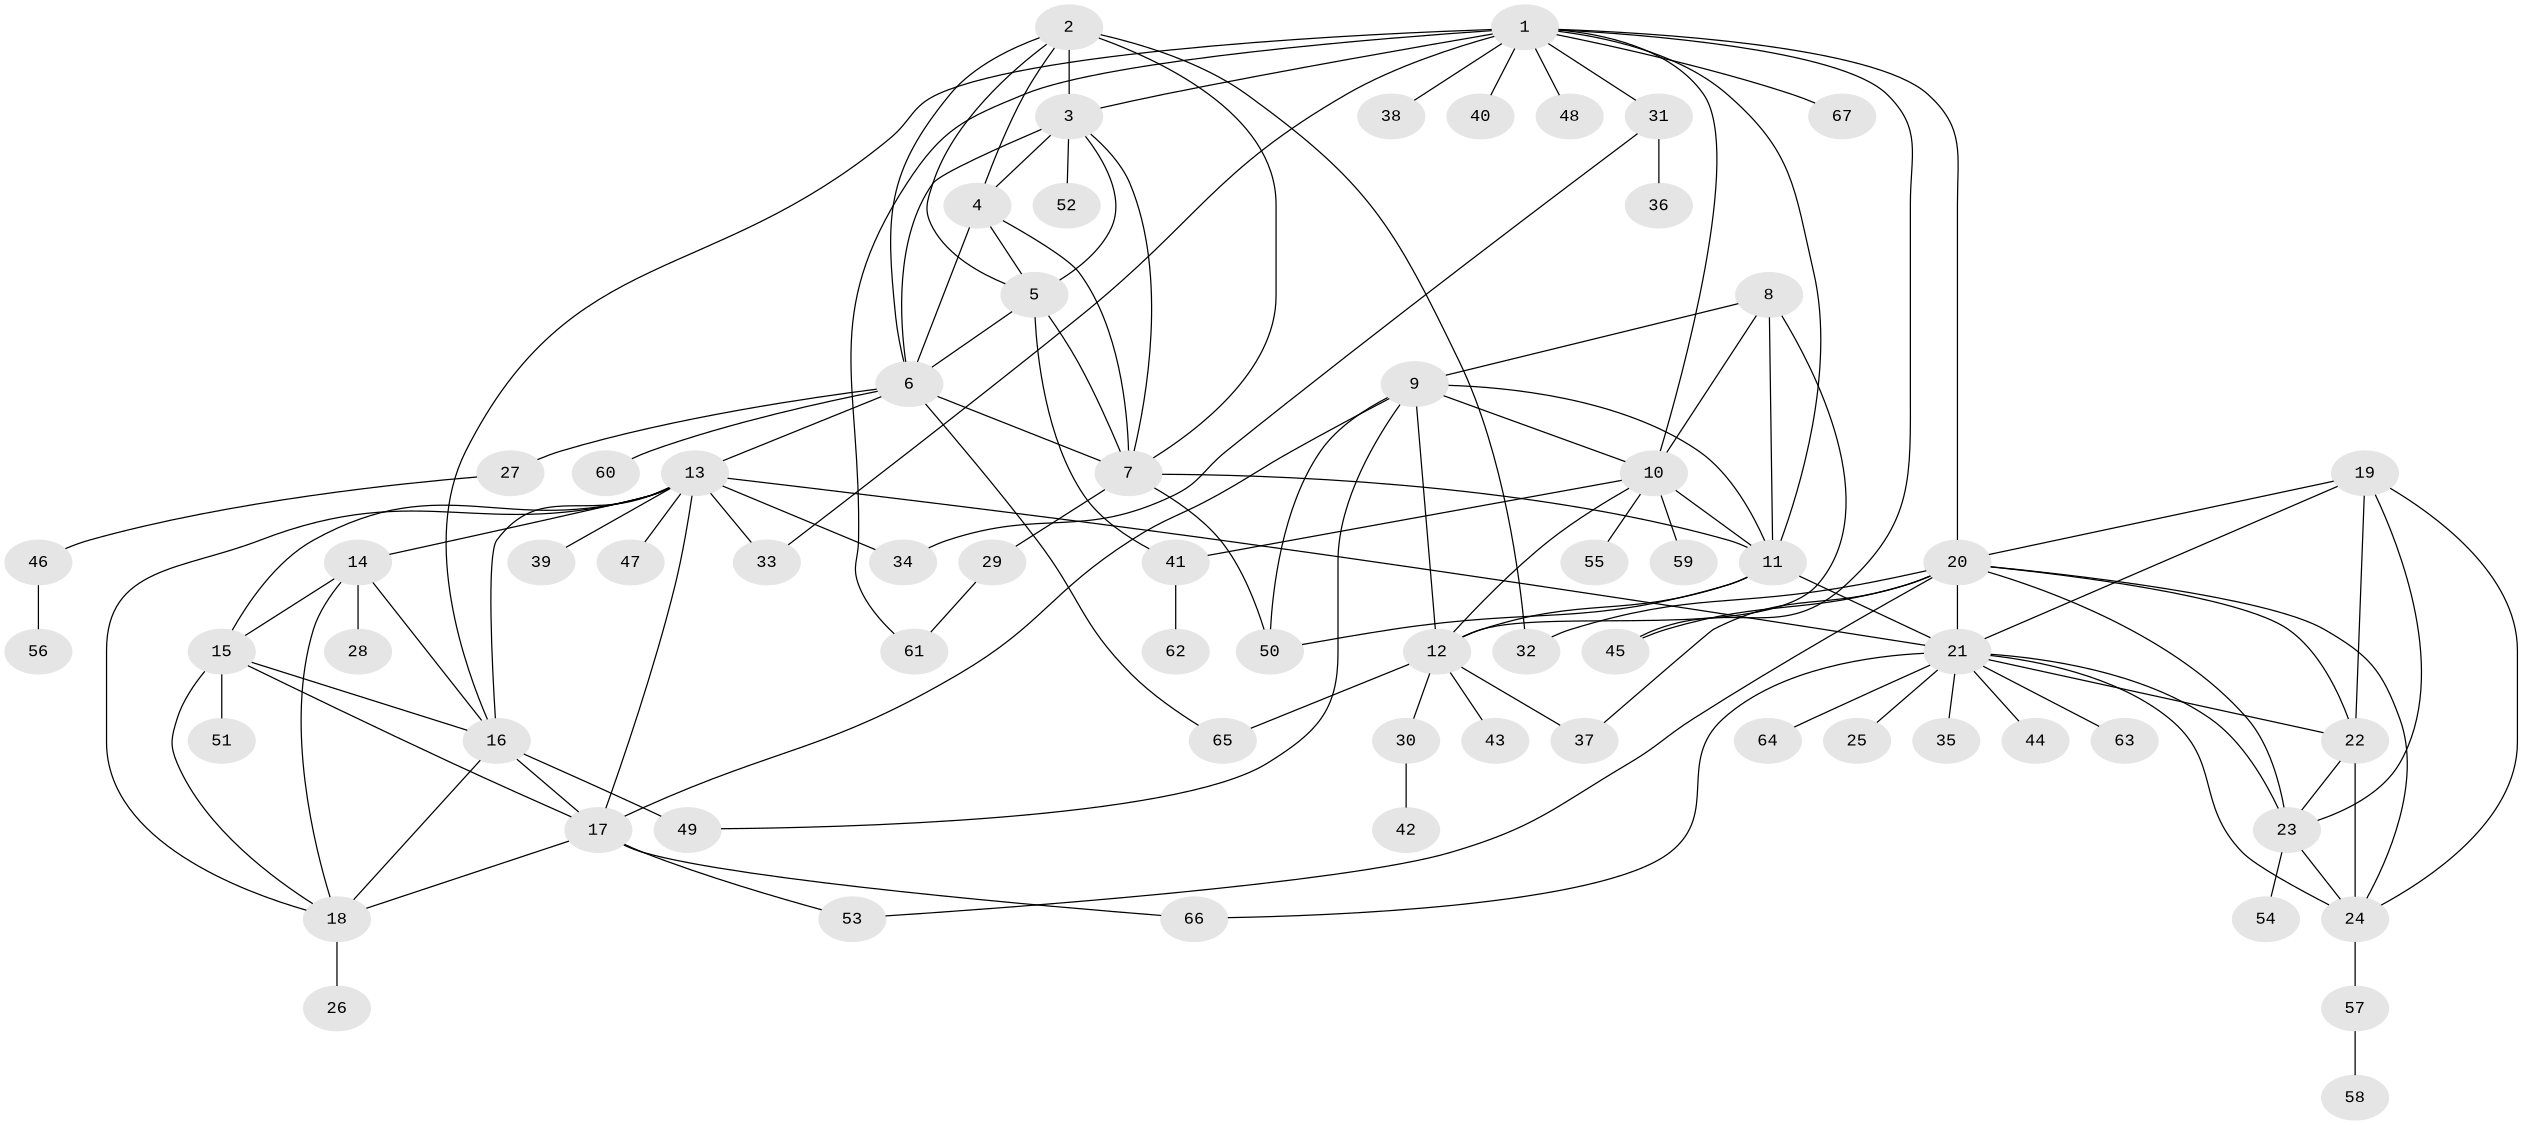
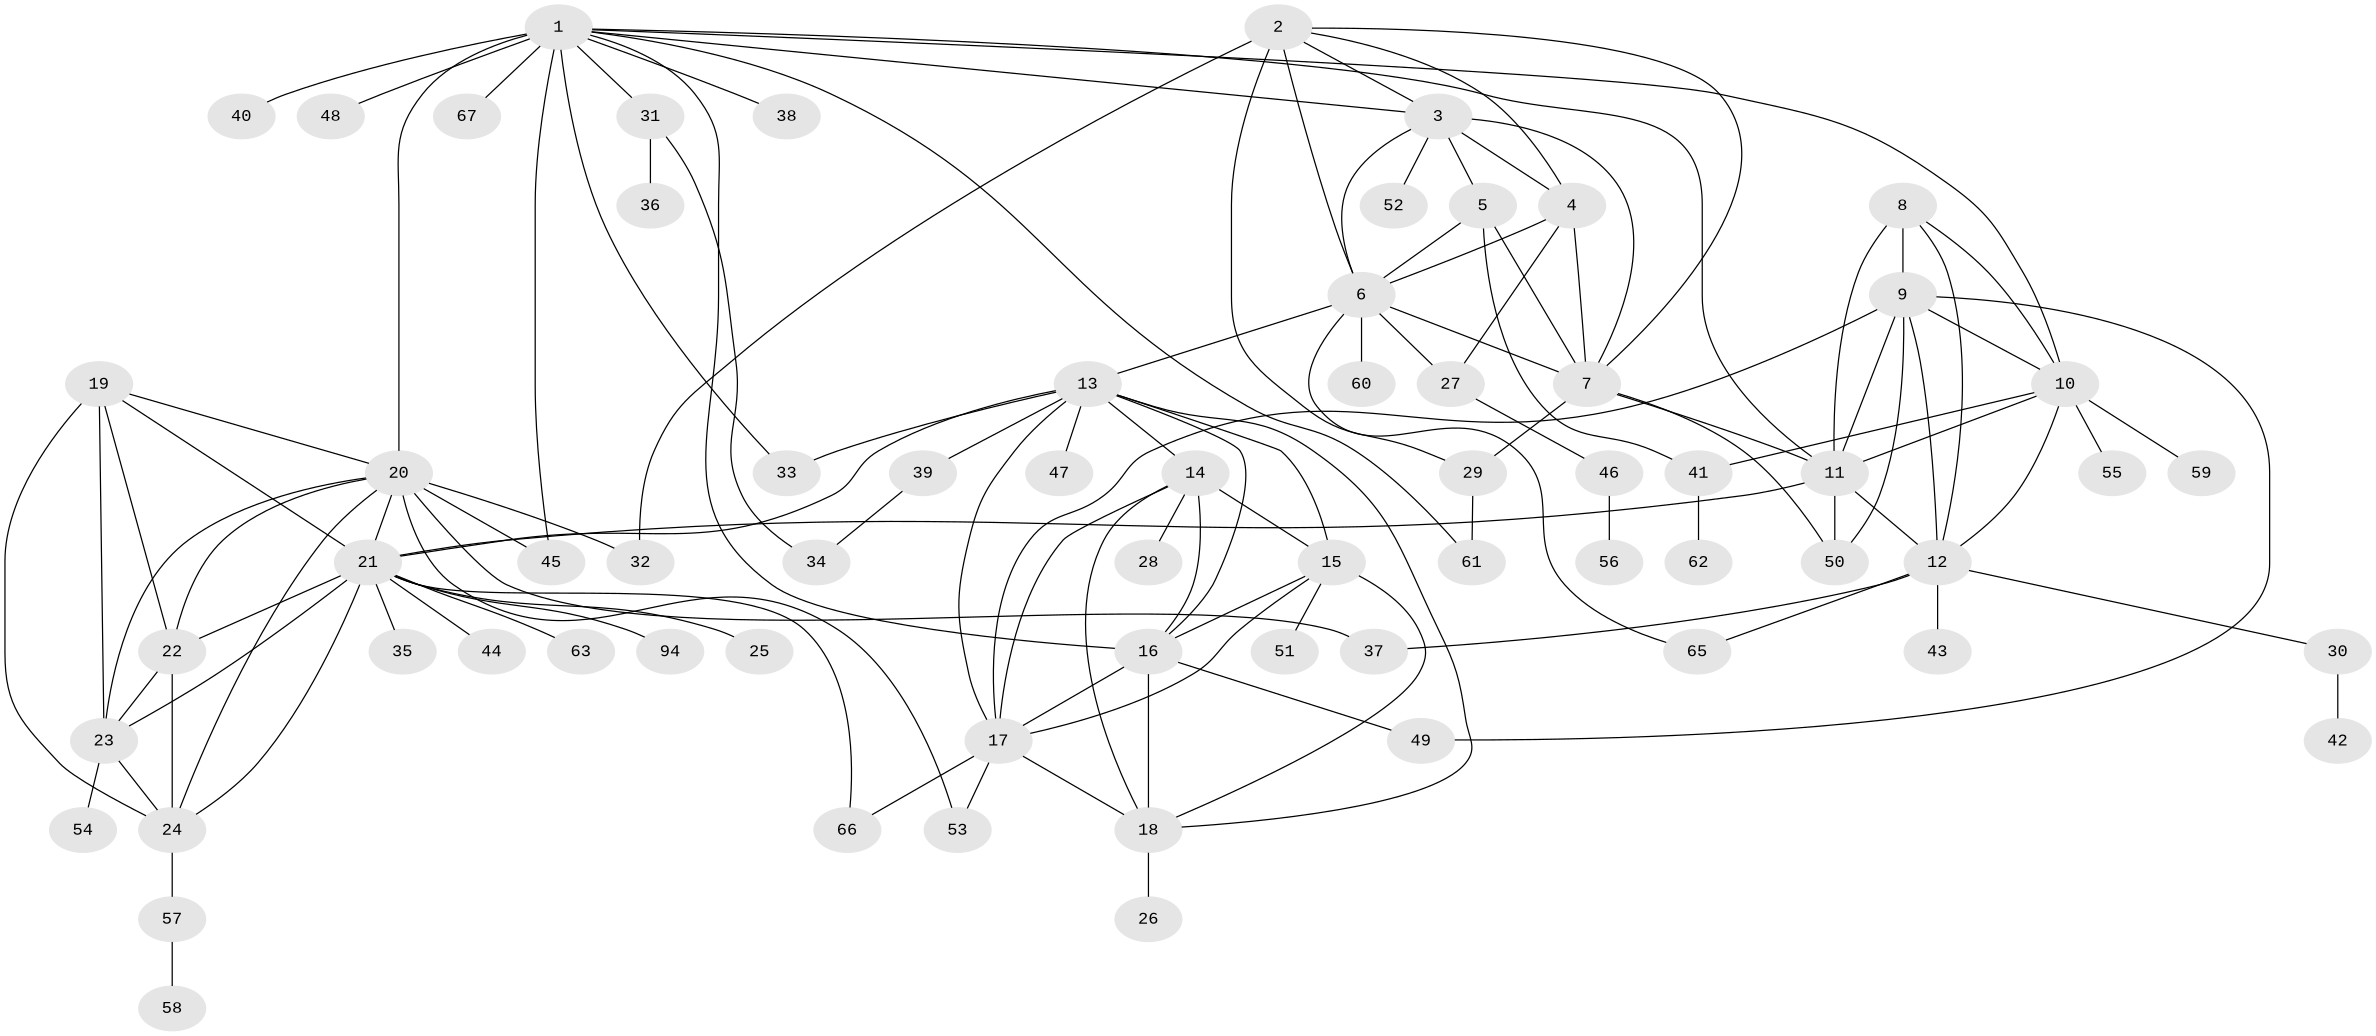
(941, 164) -> (1233, 316)
(1006, 250) -> (1511, 295)
(799, 518) -> (875, 514)
none -> (1042, 570)
(1768, 741) -> (670, 652)
